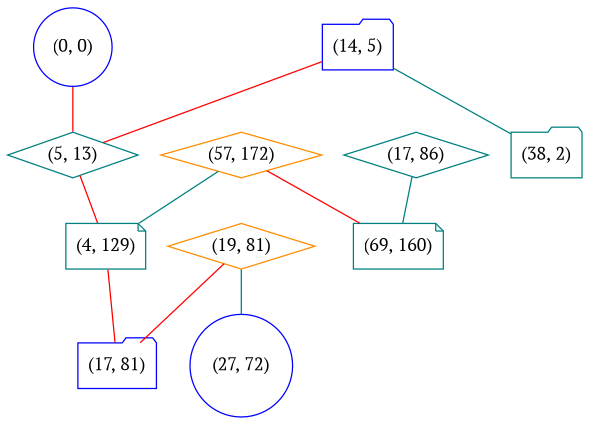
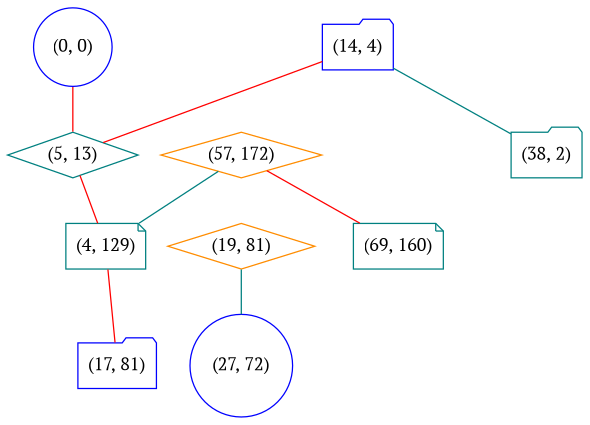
(358, 47) -> (358, 47)
(416, 155) -> none
(182, 303) -> none
